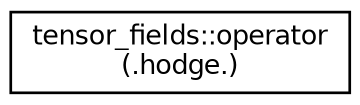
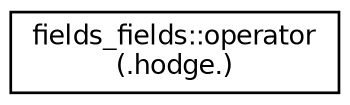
(180, 52) -> (175, 52)
